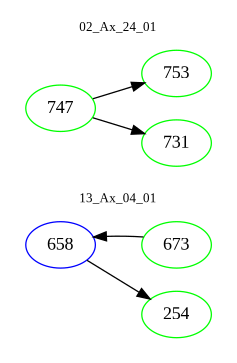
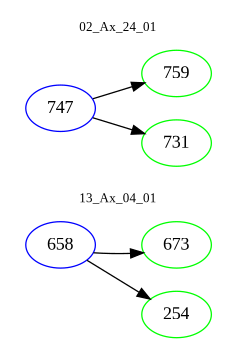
(177, 73) -> (177, 73)
(61, 108) -> (61, 108)
(125, 236) -> (112, 254)
